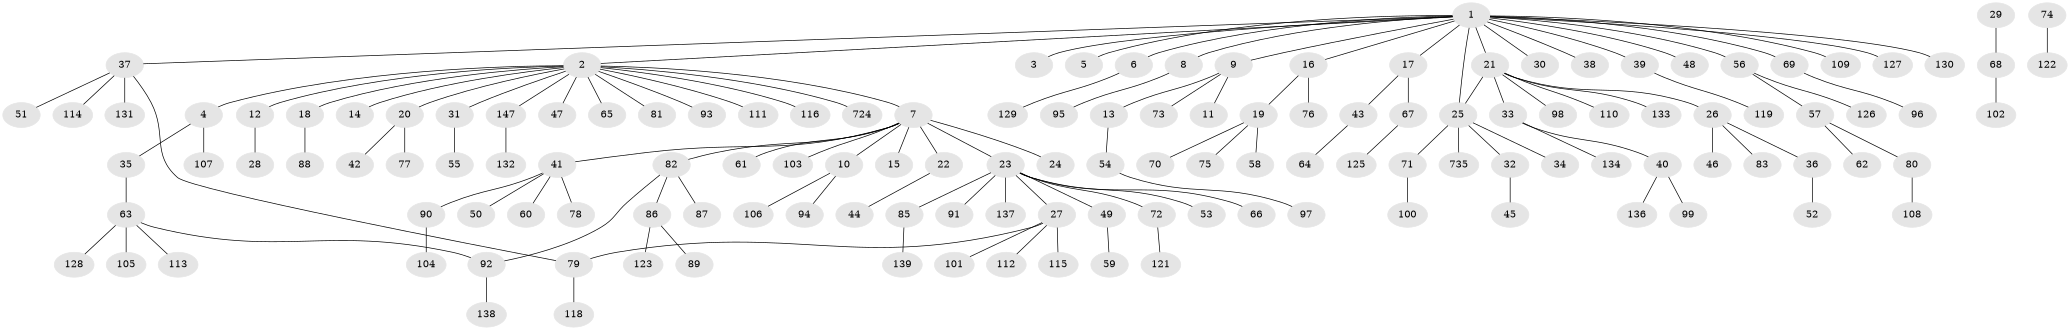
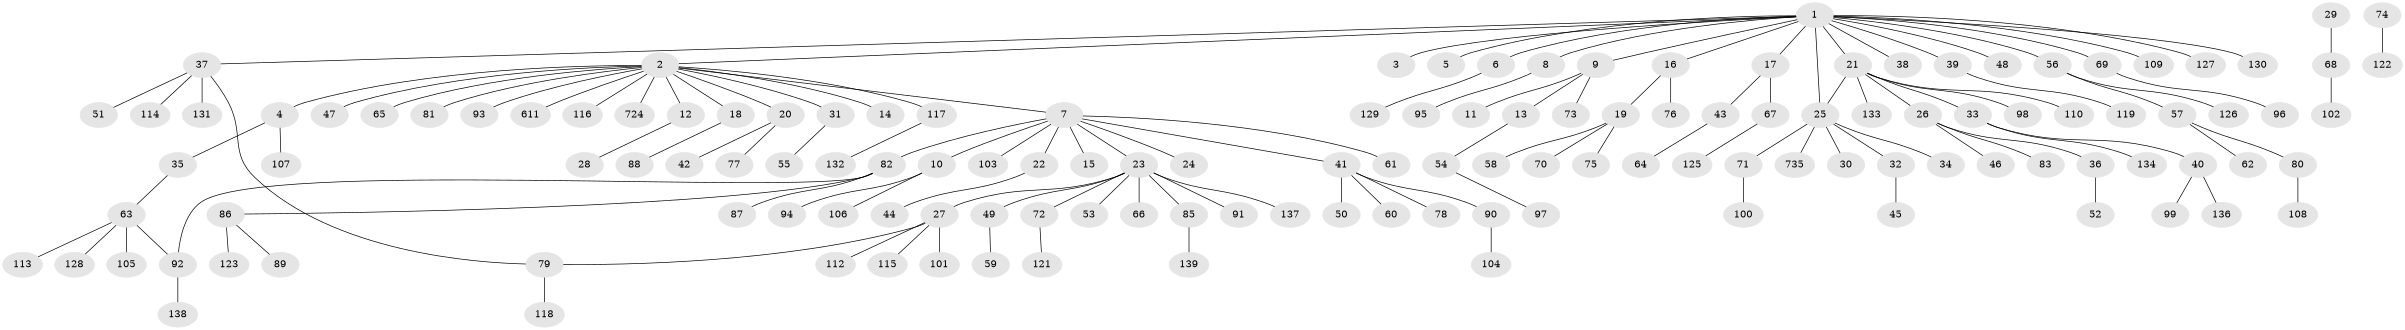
(1506, 40) -> (1833, 140)
(506, 115) -> (937, 115)
(758, 115) -> (531, 115)
